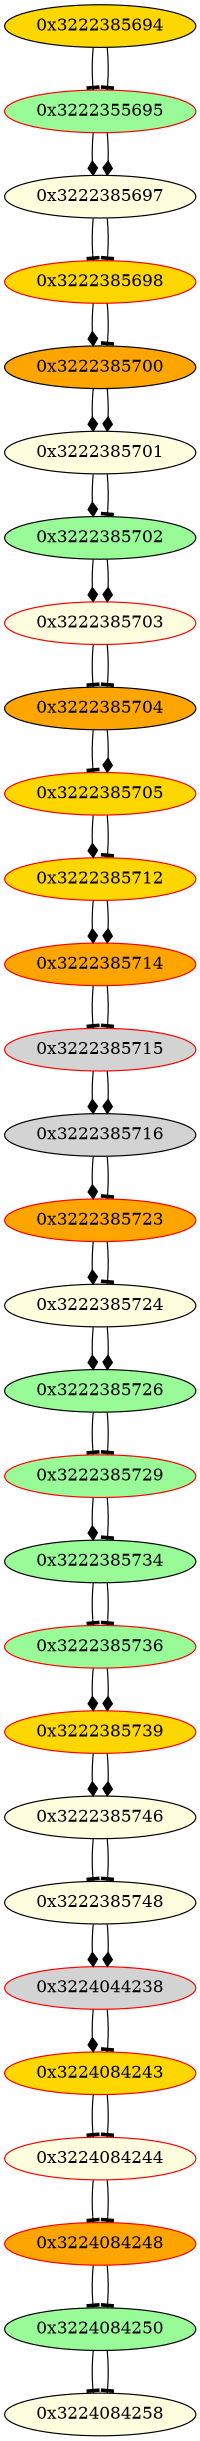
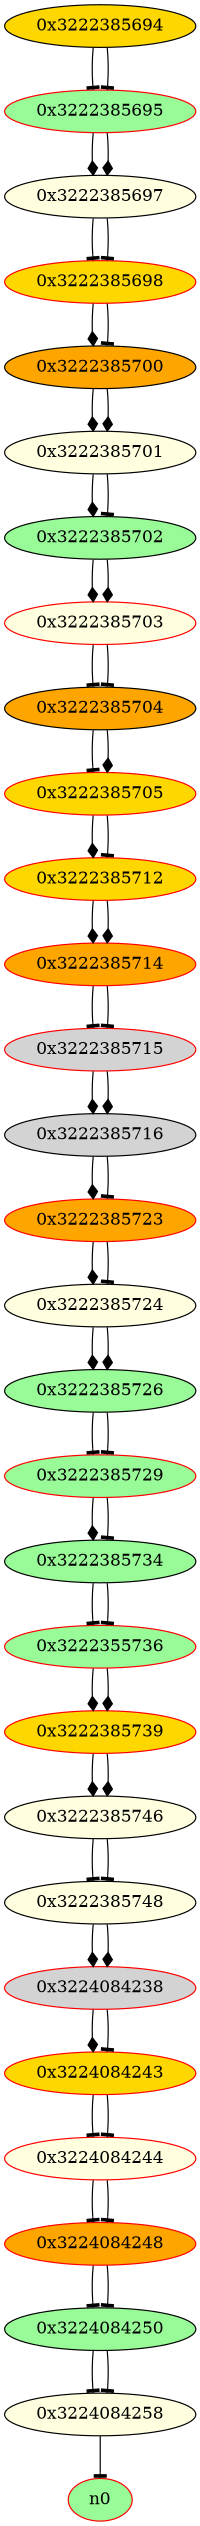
(100, 111) -> (100, 111)
(100, 1647) -> (100, 1647)
(100, 1988) -> (100, 1988)
none -> (100, 2500)
